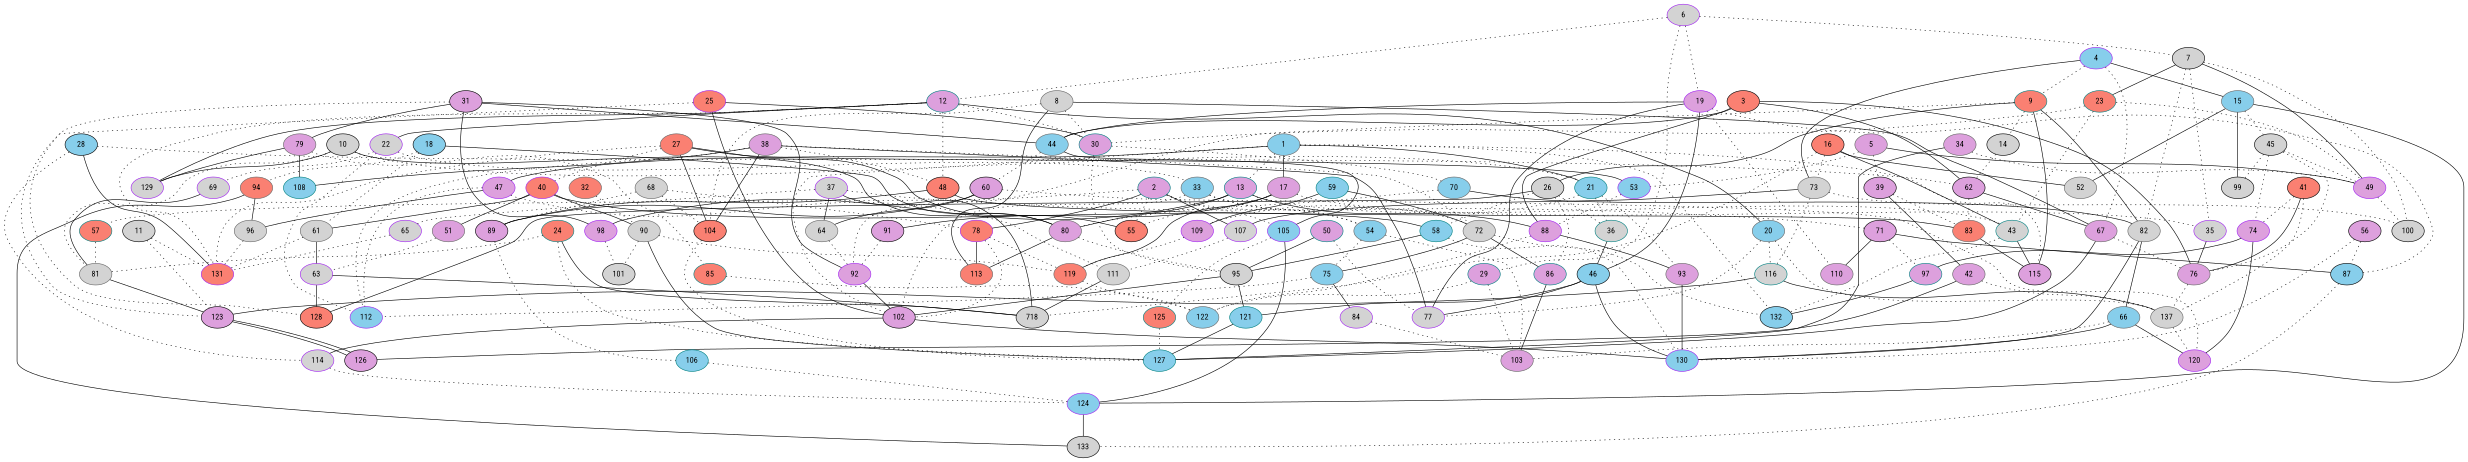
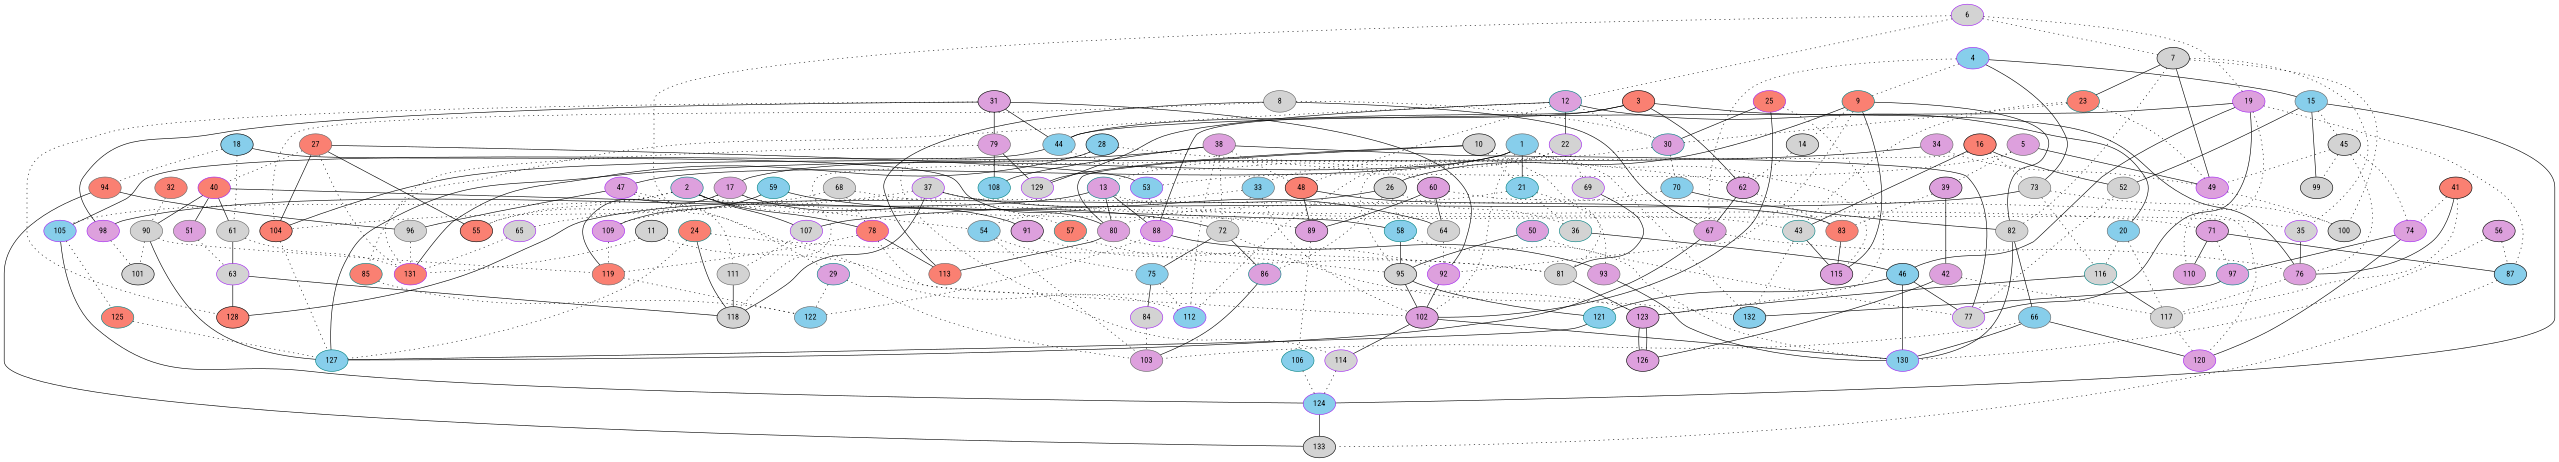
(1611, 303) -> (2043, 255)
(1032, 317) -> (733, 317)
(2167, 317) -> (2167, 317)
